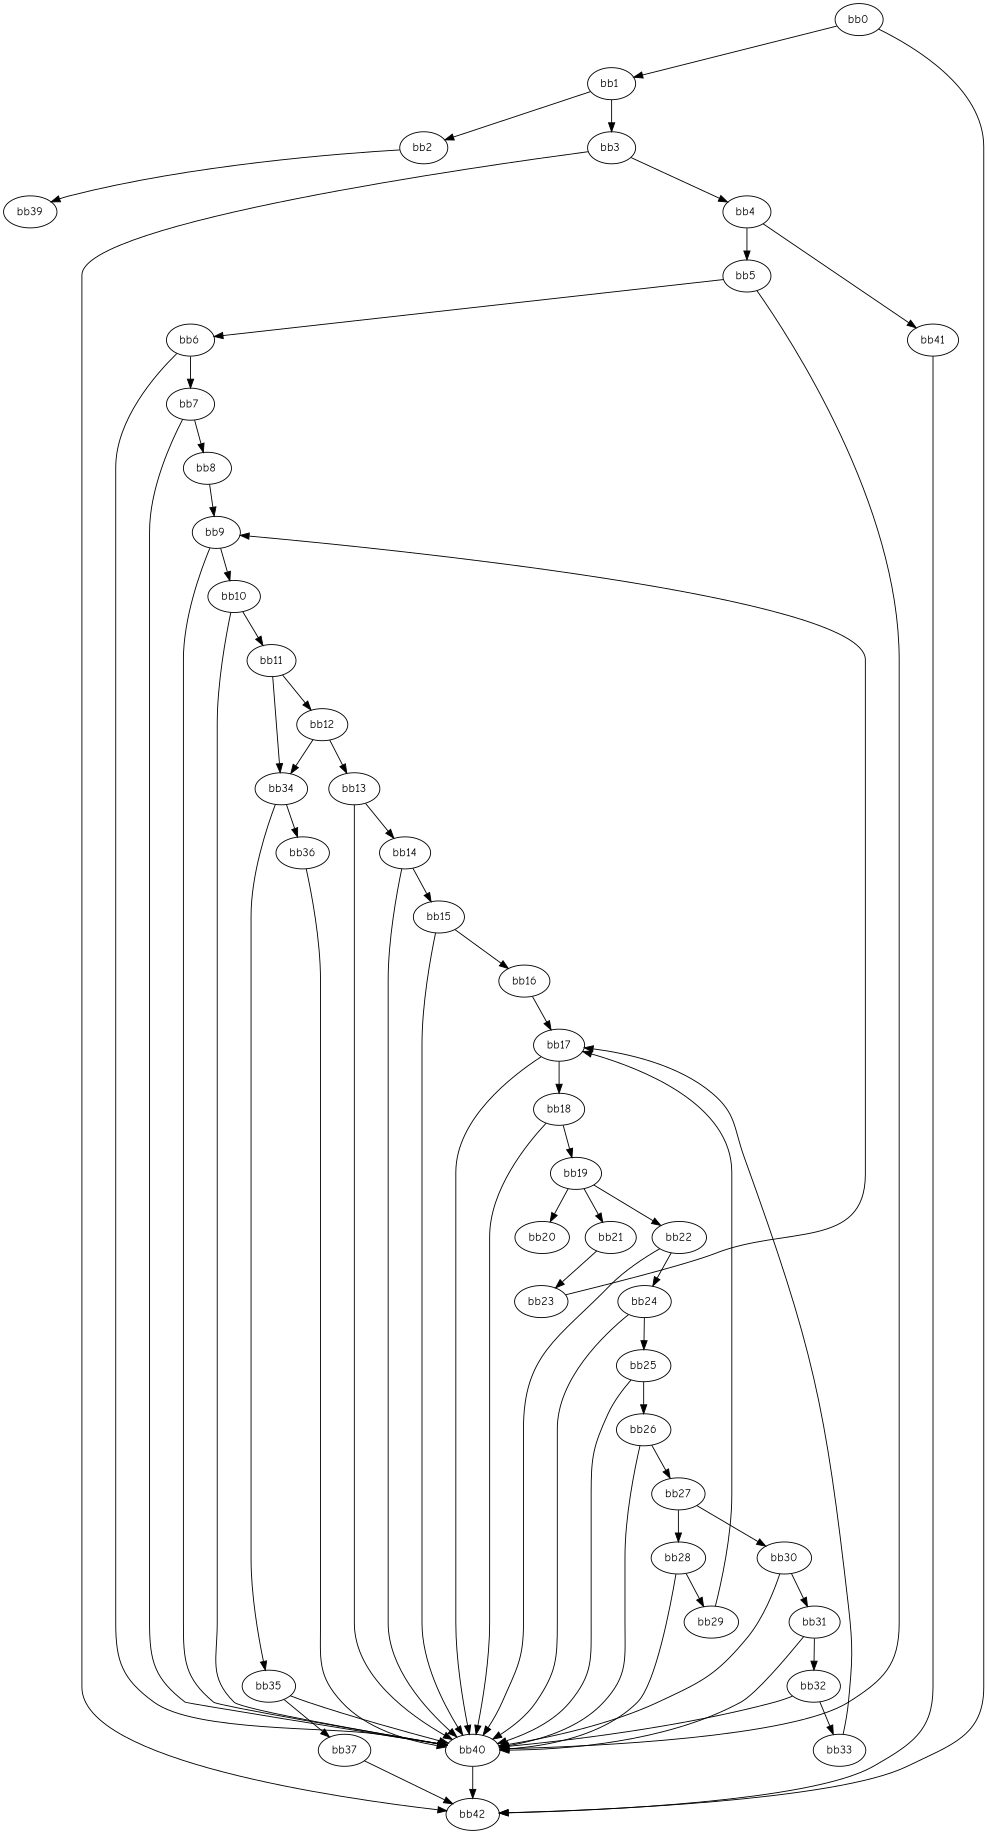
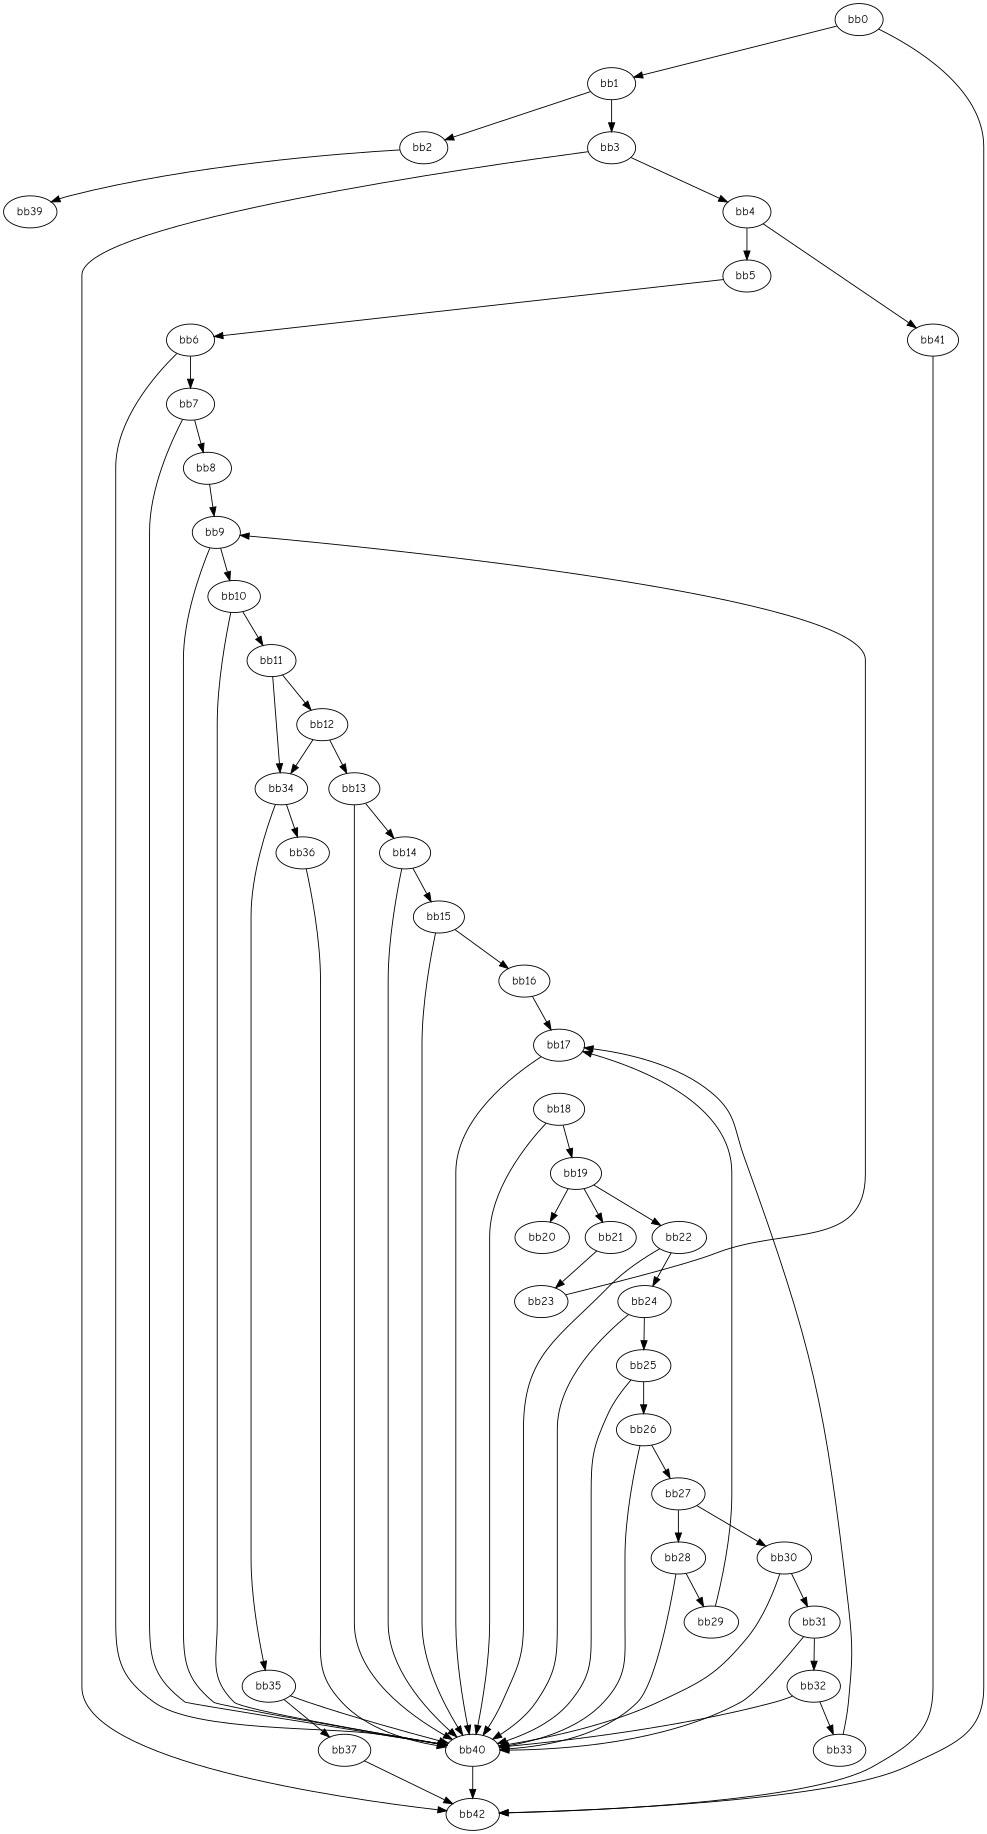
(559, 1073) -> none
(899, 1163) -> none
